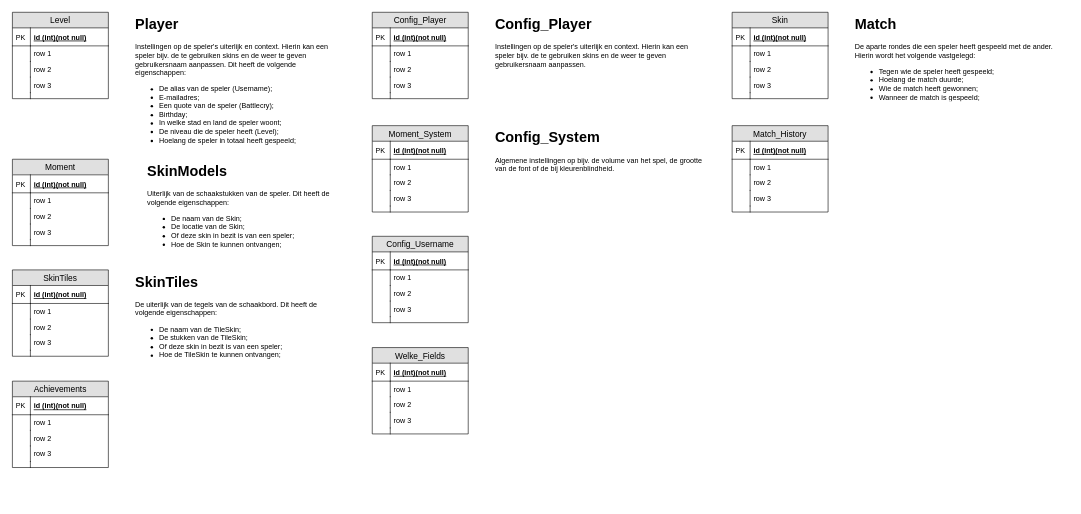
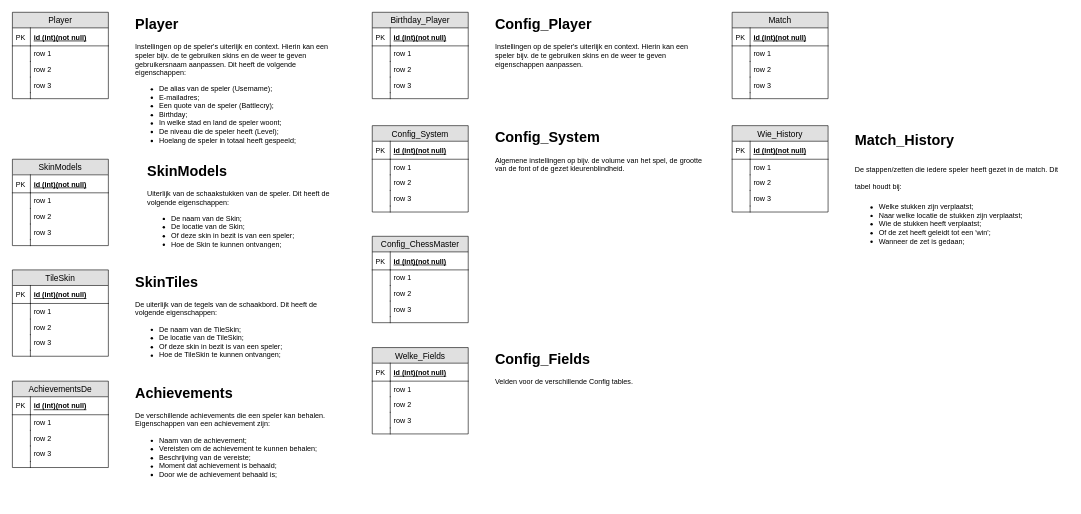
(60, 21) -> (60, 21)
(420, 21) -> (420, 21)
(780, 21) -> (780, 21)
(601, 24) -> (601, 24)
(960, 57) -> none
(601, 133) -> (601, 133)
(420, 134) -> (420, 134)
(780, 134) -> (780, 134)
(60, 168) -> (60, 168)
none -> (960, 189)
(420, 245) -> (420, 245)
(60, 278) -> (60, 278)
(241, 295) -> (241, 295)
(60, 390) -> (60, 390)
none -> (600, 392)
none -> (240, 441)
